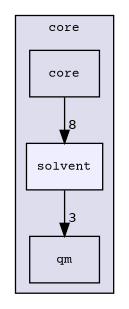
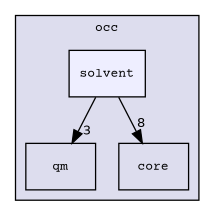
(65, 28) -> (107, 28)
(65, 114) -> (127, 114)
